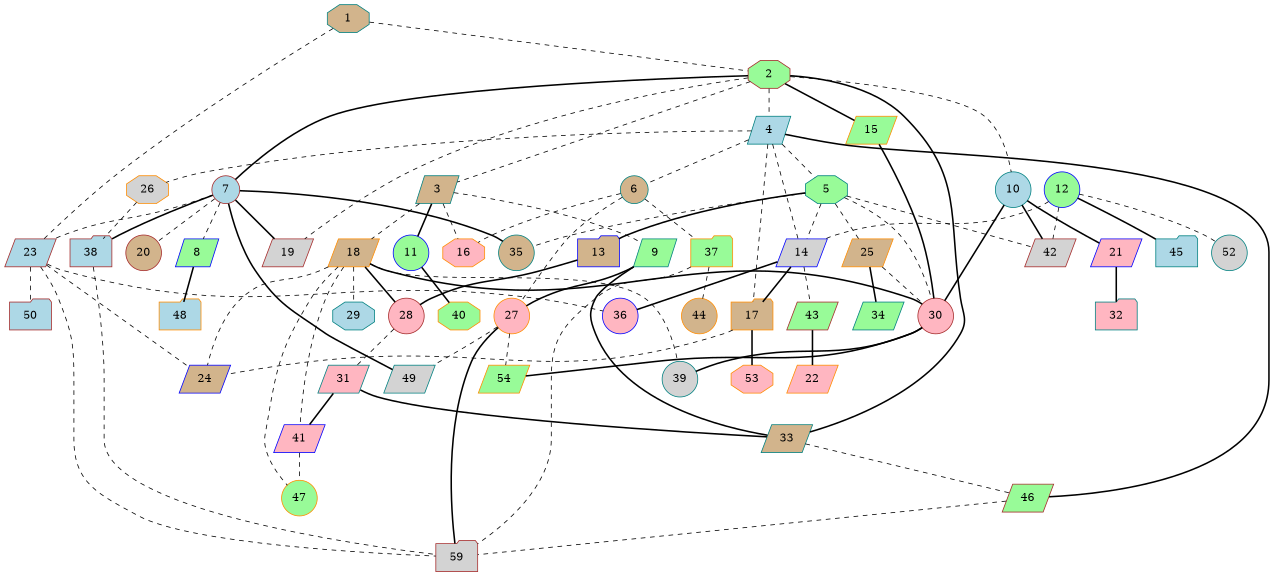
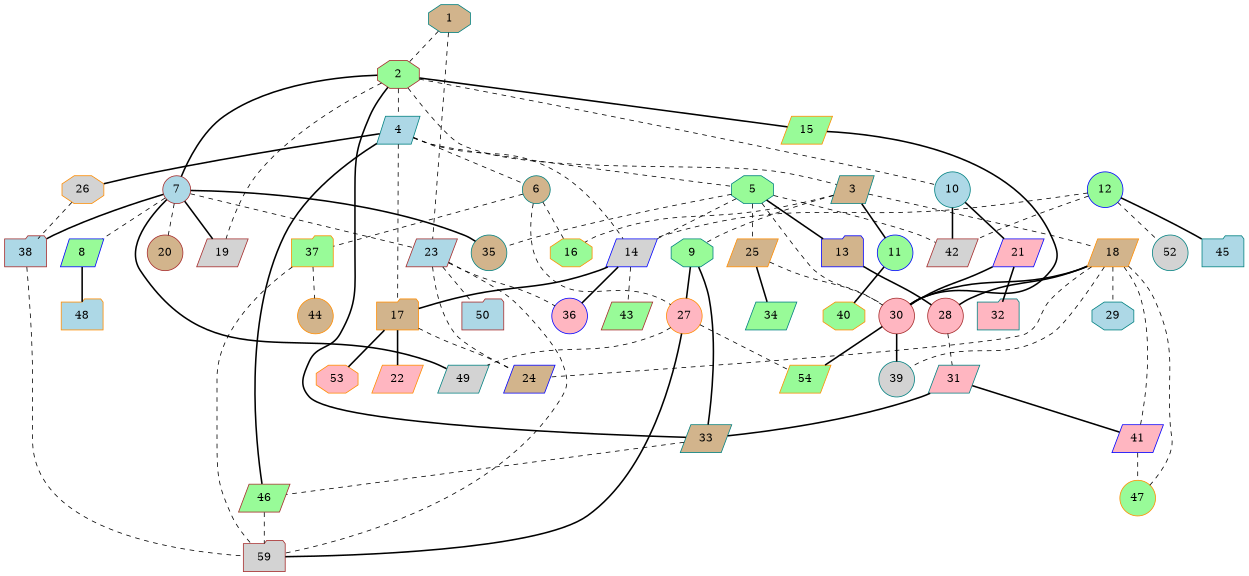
(457, 142) -> (241, 156)
(464, 253) -> (571, 253)
(655, 253) -> (692, 253)
(974, 253) -> (957, 282)
(813, 346) -> (398, 348)
